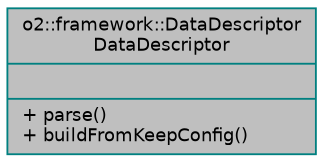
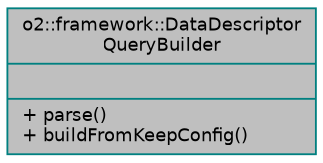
(162, 45) -> (162, 45)
